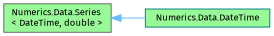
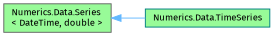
(208, 18) -> (208, 18)
